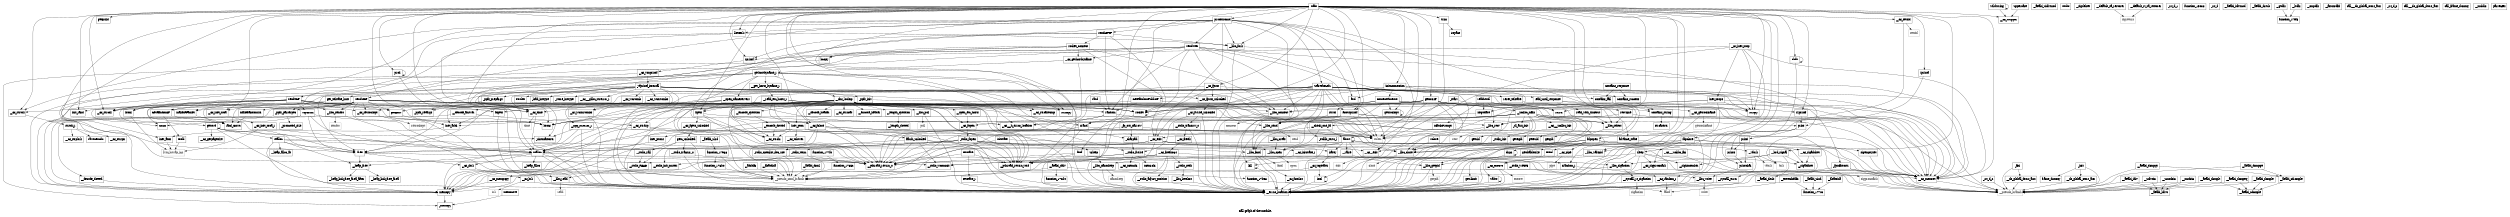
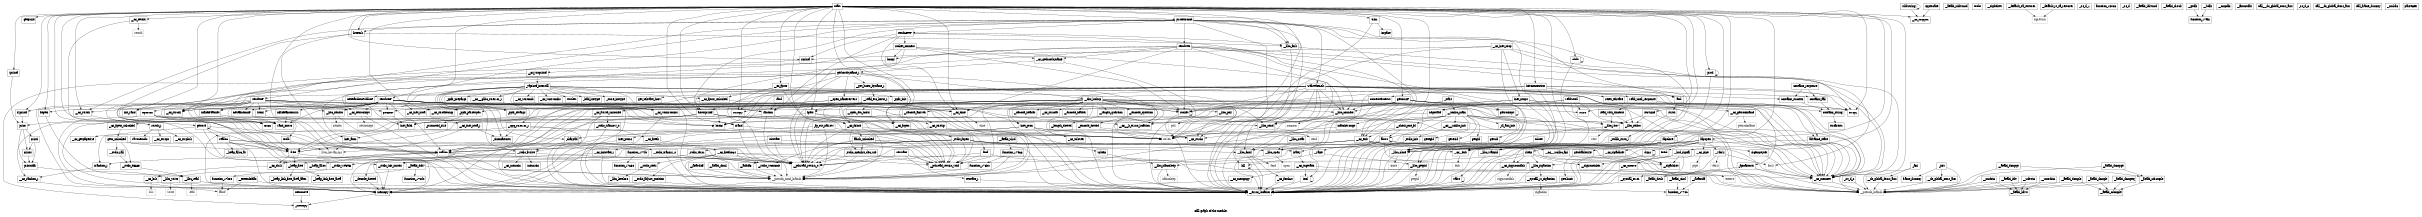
(1542, 90) -> (1580, 93)
none -> (906, 160)
